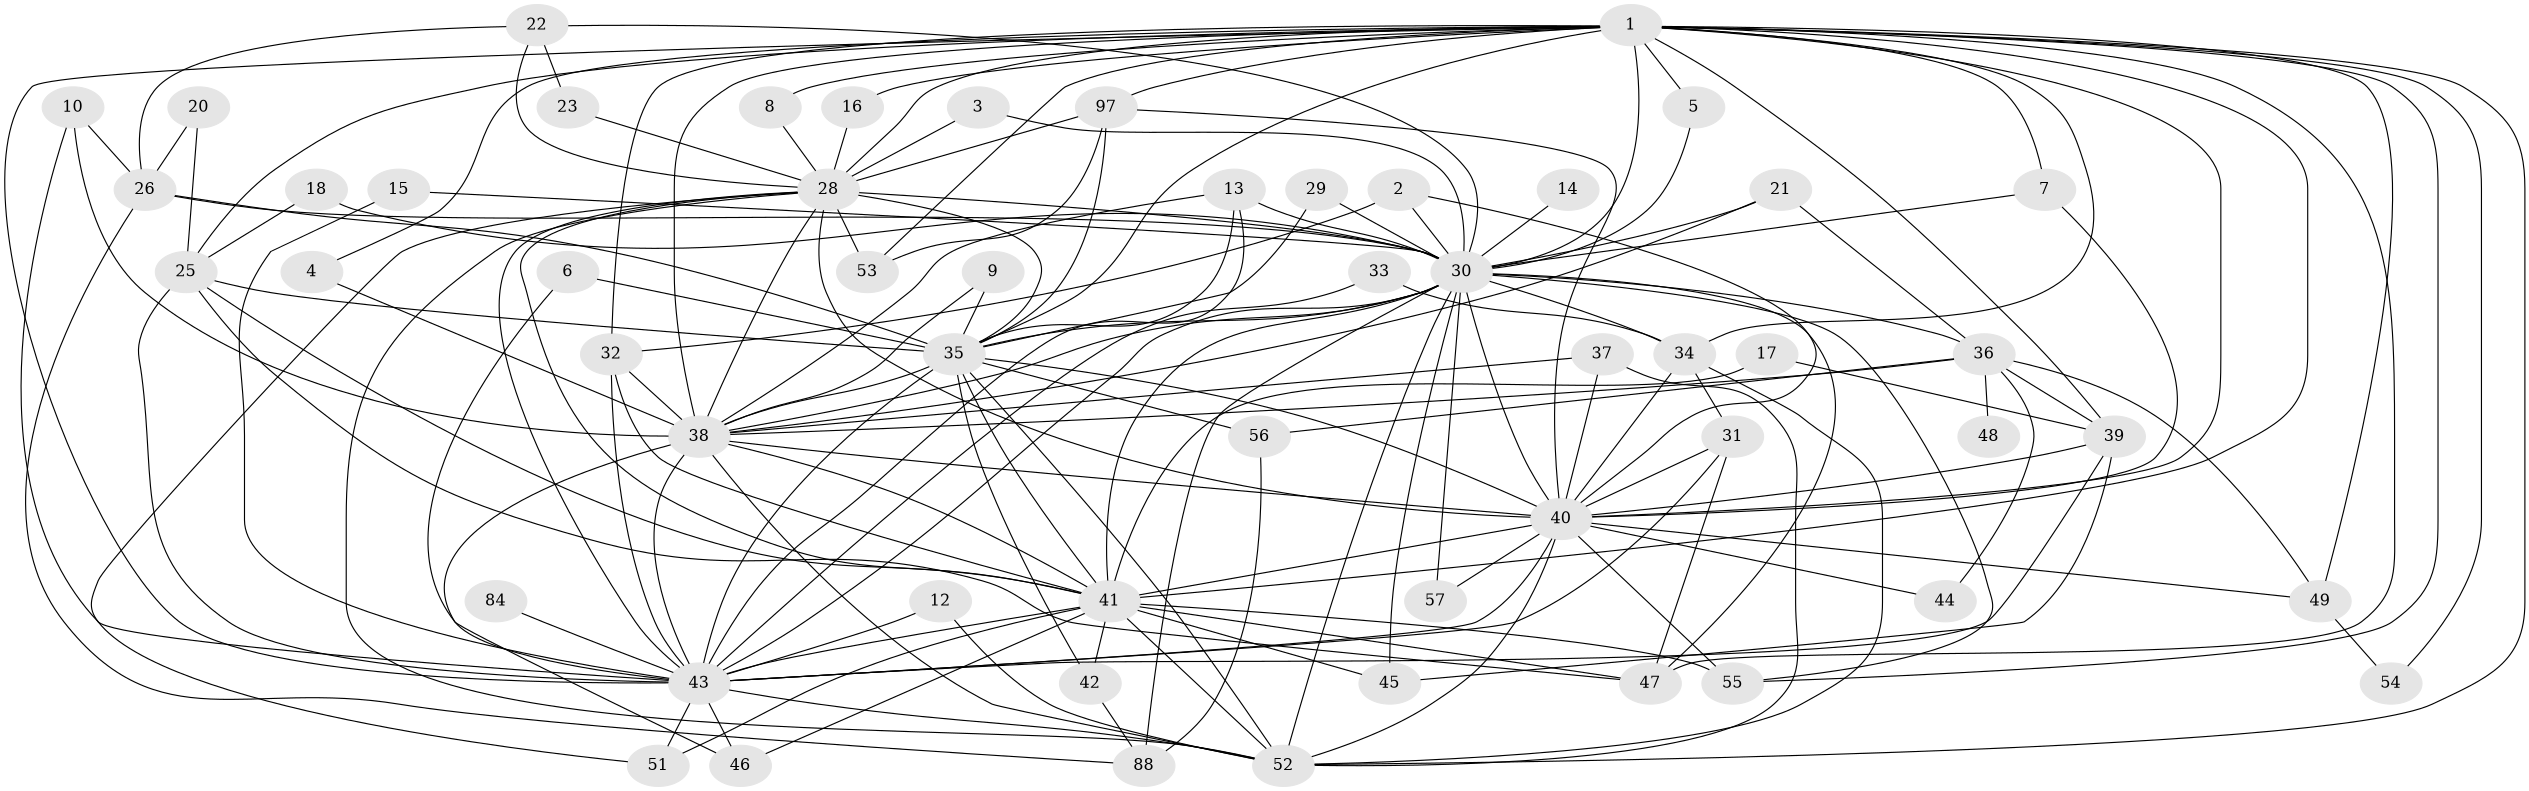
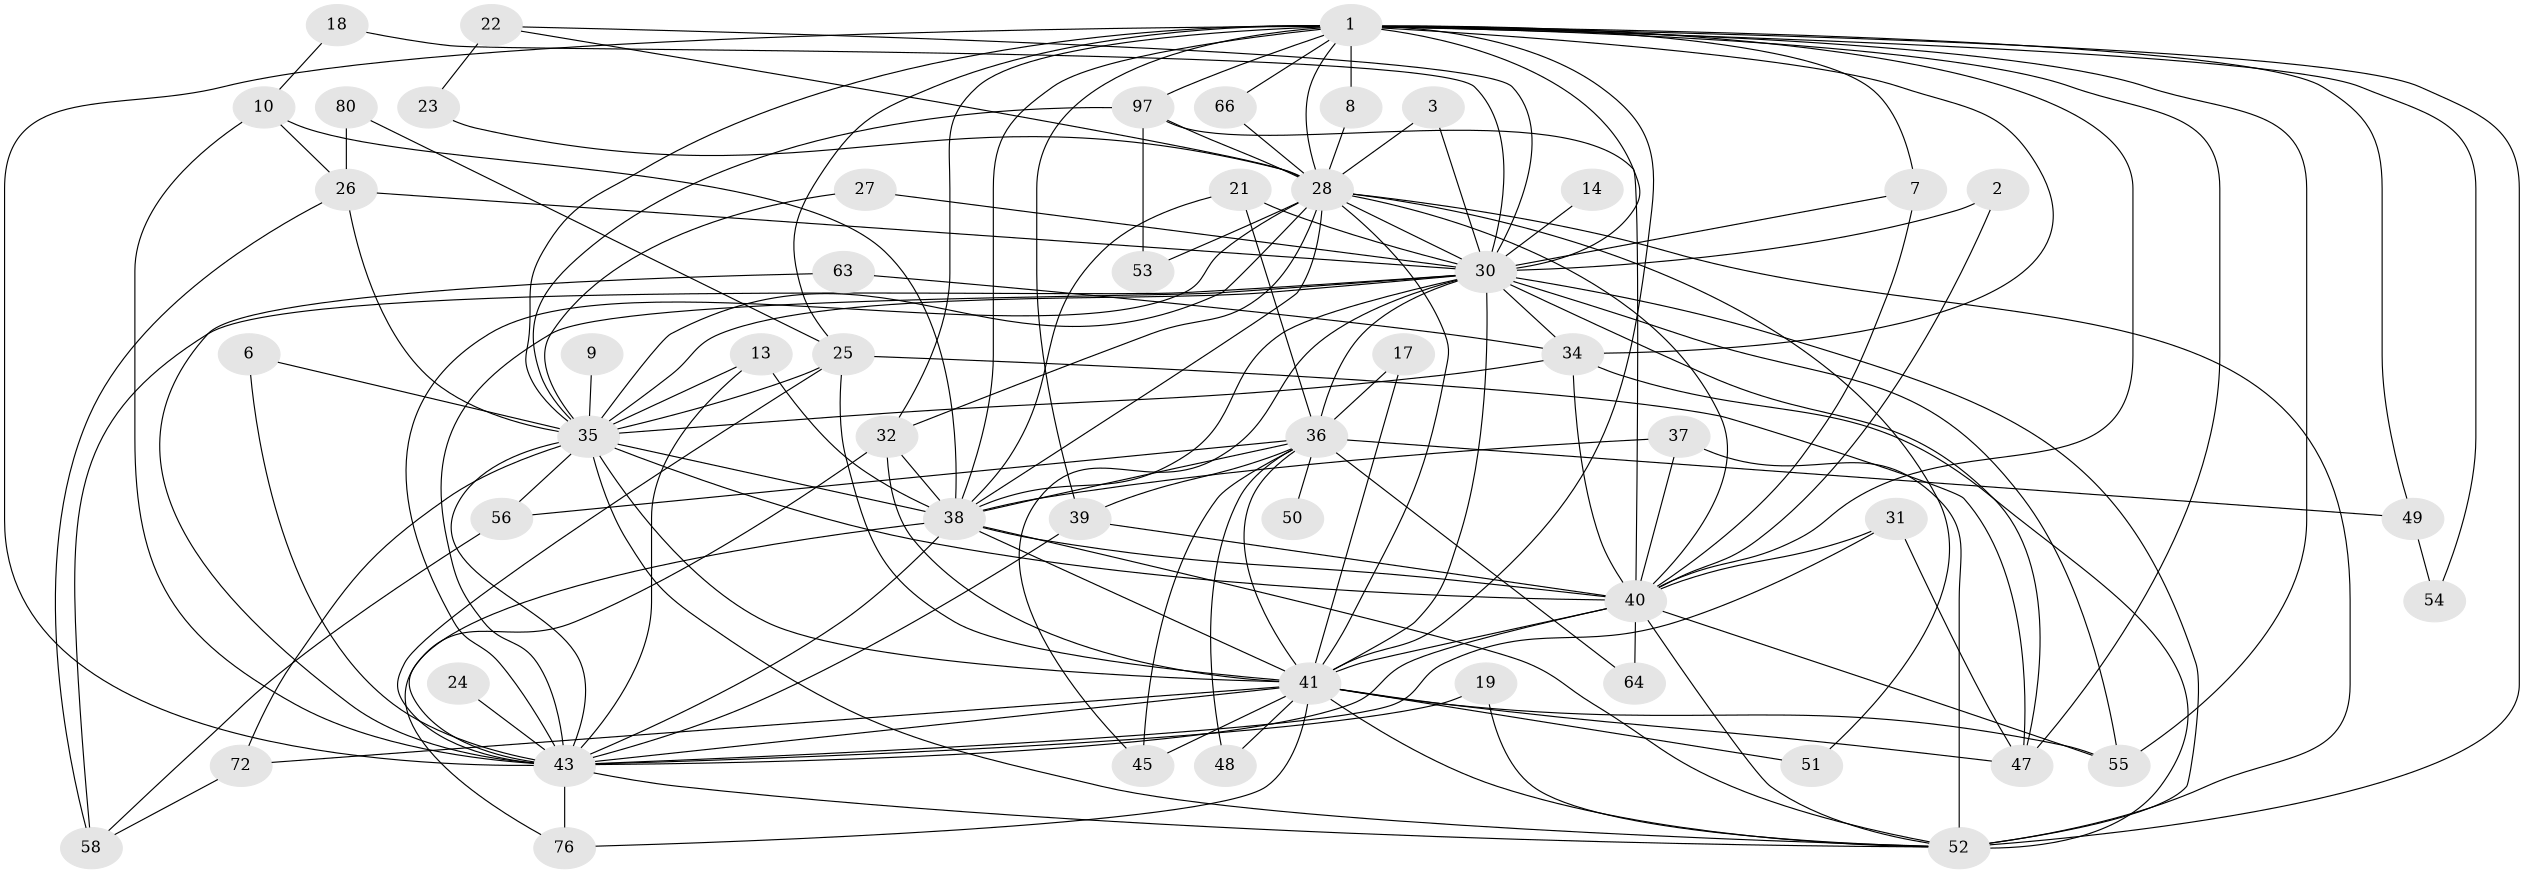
(285, 44) -> none
(1150, 64) -> none
(199, 107) -> (346, 107)
(853, 107) -> (1225, 107)
(1694, 107) -> none
(399, 190) -> none
(1317, 190) -> (865, 190)
(1339, 229) -> none
(251, 231) -> (302, 65)
(312, 272) -> none
(1380, 272) -> (844, 272)
(1013, 300) -> (1135, 340)
(860, 377) -> none
(1709, 395) -> (1082, 402)
(1941, 395) -> (1360, 395)
(1508, 420) -> none
none -> (1293, 519)
none -> (1246, 555)
(1941, 560) -> none
(496, 601) -> (458, 684)
(941, 601) -> (1486, 684)
(1436, 601) -> none
(1945, 601) -> (1635, 684)
(1996, 626) -> (1181, 565)
(1090, 684) -> (241, 766)
none -> (1278, 715)
(679, 725) -> none
(741, 766) -> (565, 848)
(1144, 766) -> (91, 848)
